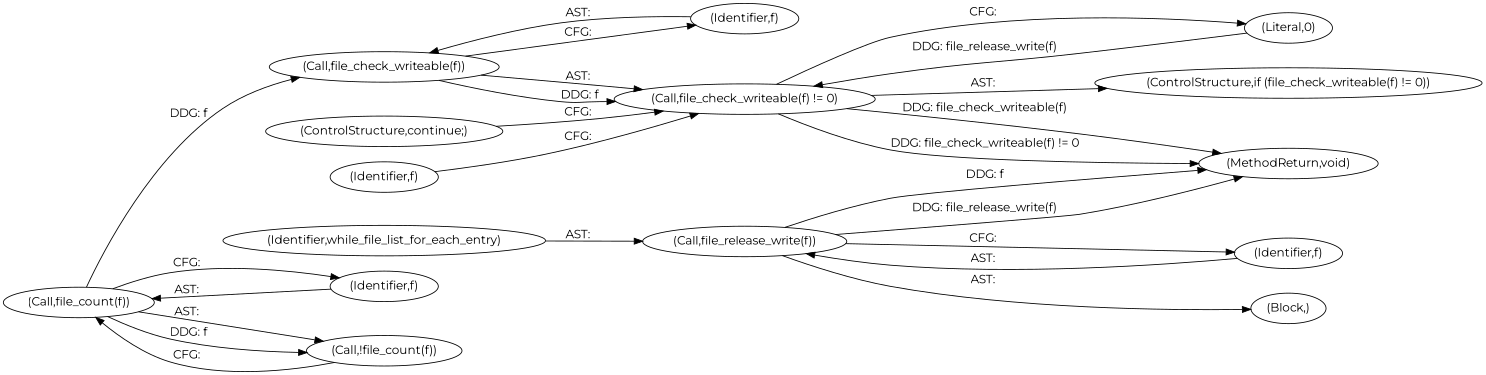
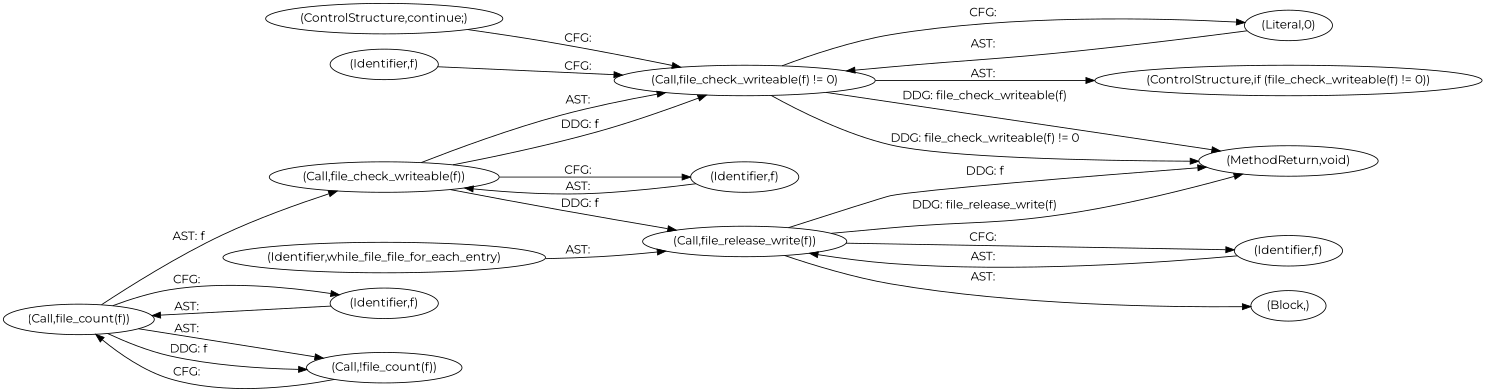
(985, 47) -> (985, 44)
(189, 114) -> (189, 237)
none -> (559, 210)
(384, 241) -> (384, 258)
